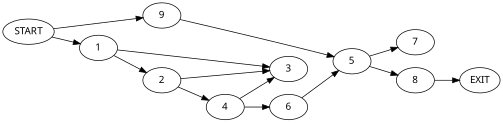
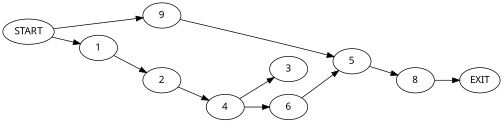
(415, 42) -> none
(190, 58) -> none
(222, 75) -> none
